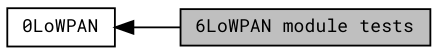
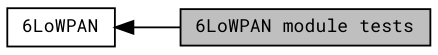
(61, 27) -> (61, 27)
